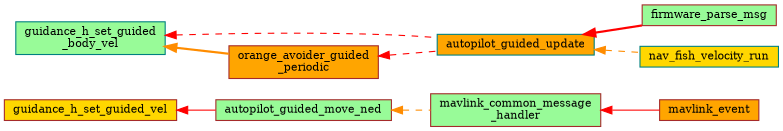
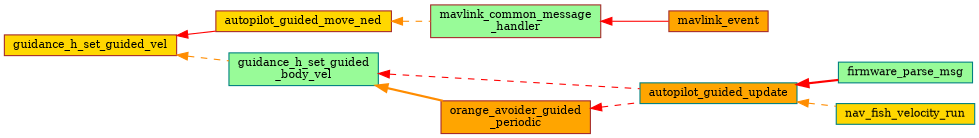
(709, 15) -> (905, 73)
none -> (208, 59)
(304, 110) -> (304, 21)
